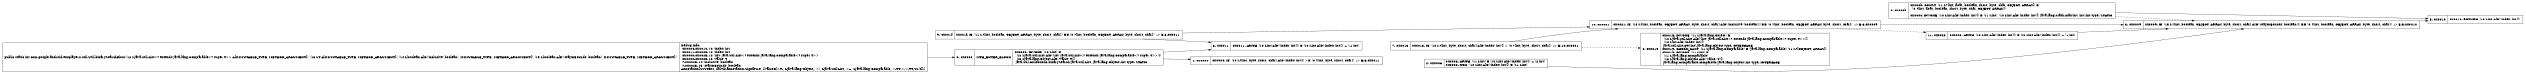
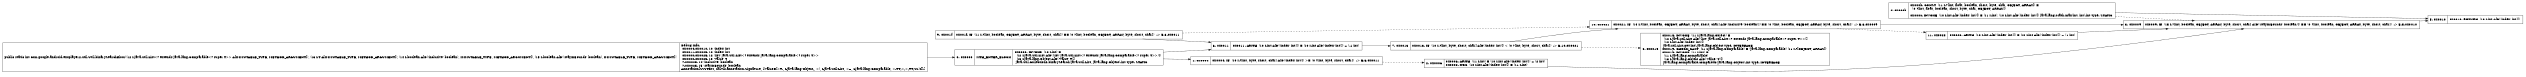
(1385, 30) -> (1385, 30)
none -> (1375, 46)
none -> (1402, 62)
